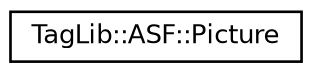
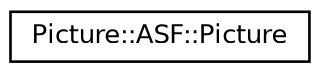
(156, 37) -> (160, 37)
